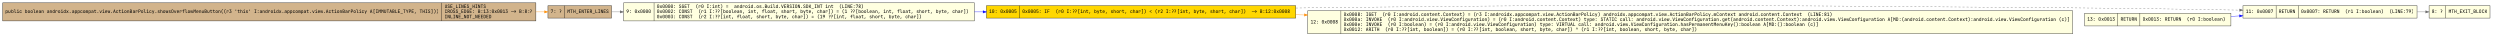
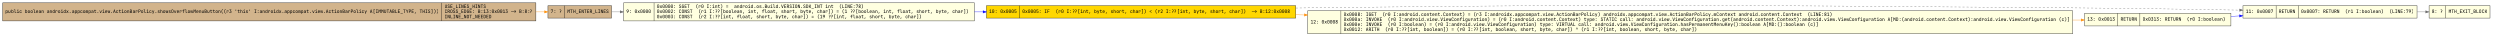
(2185, 19) -> (2185, 19)
none -> (2077, 20)
